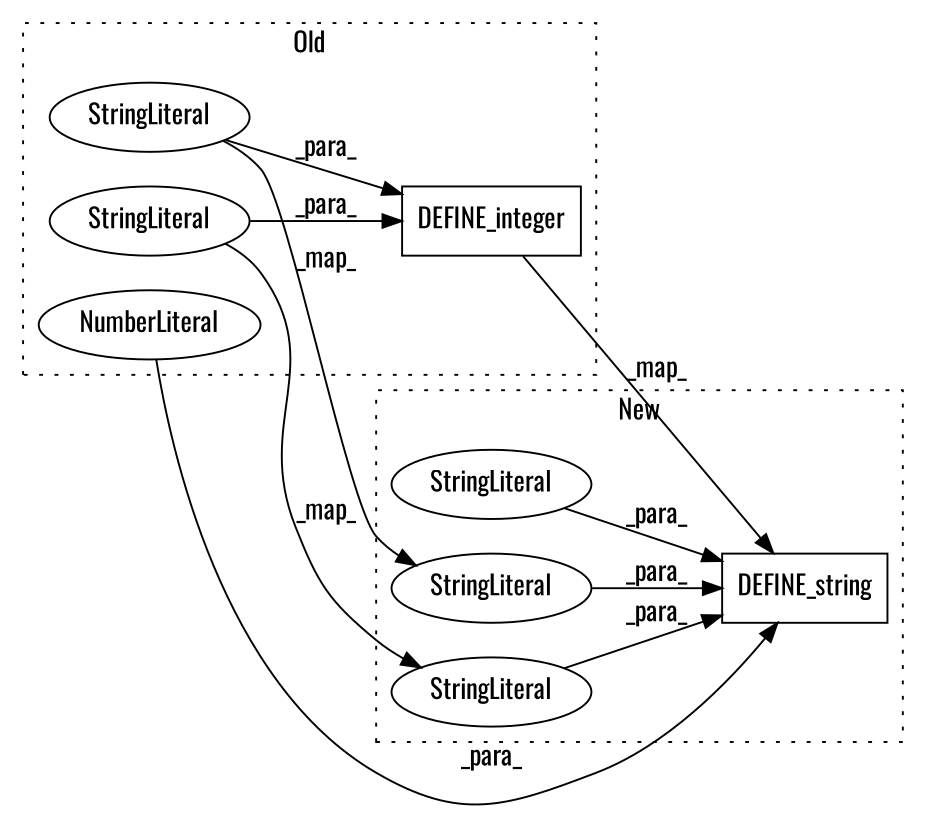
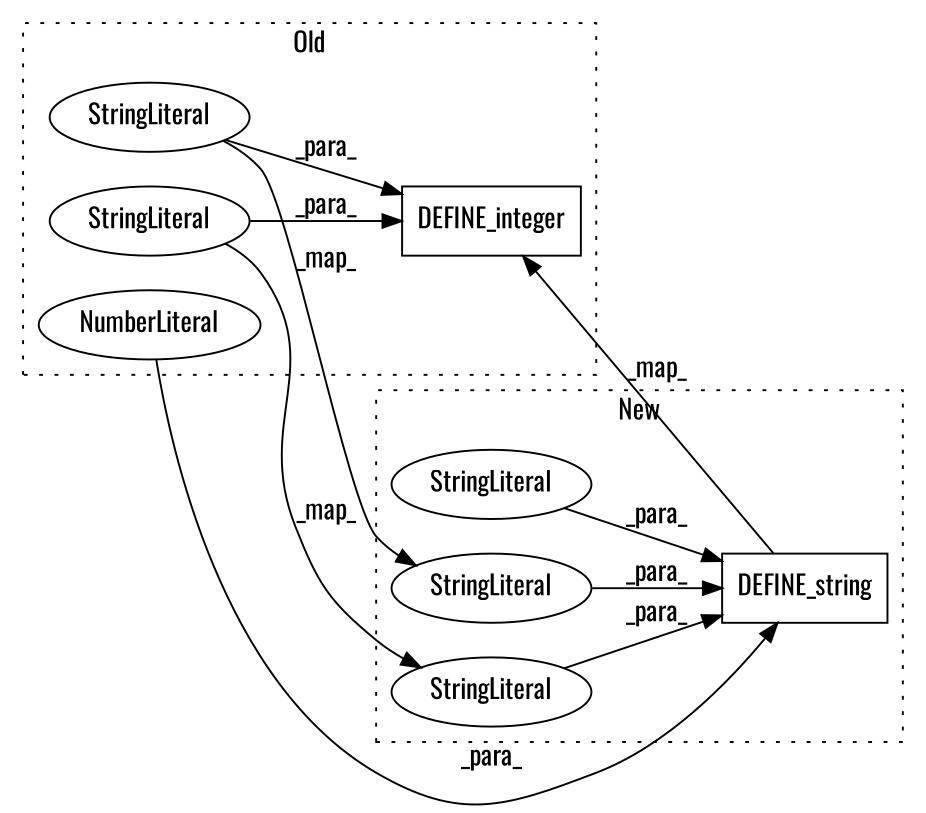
(648, 404) -> (655, 412)
